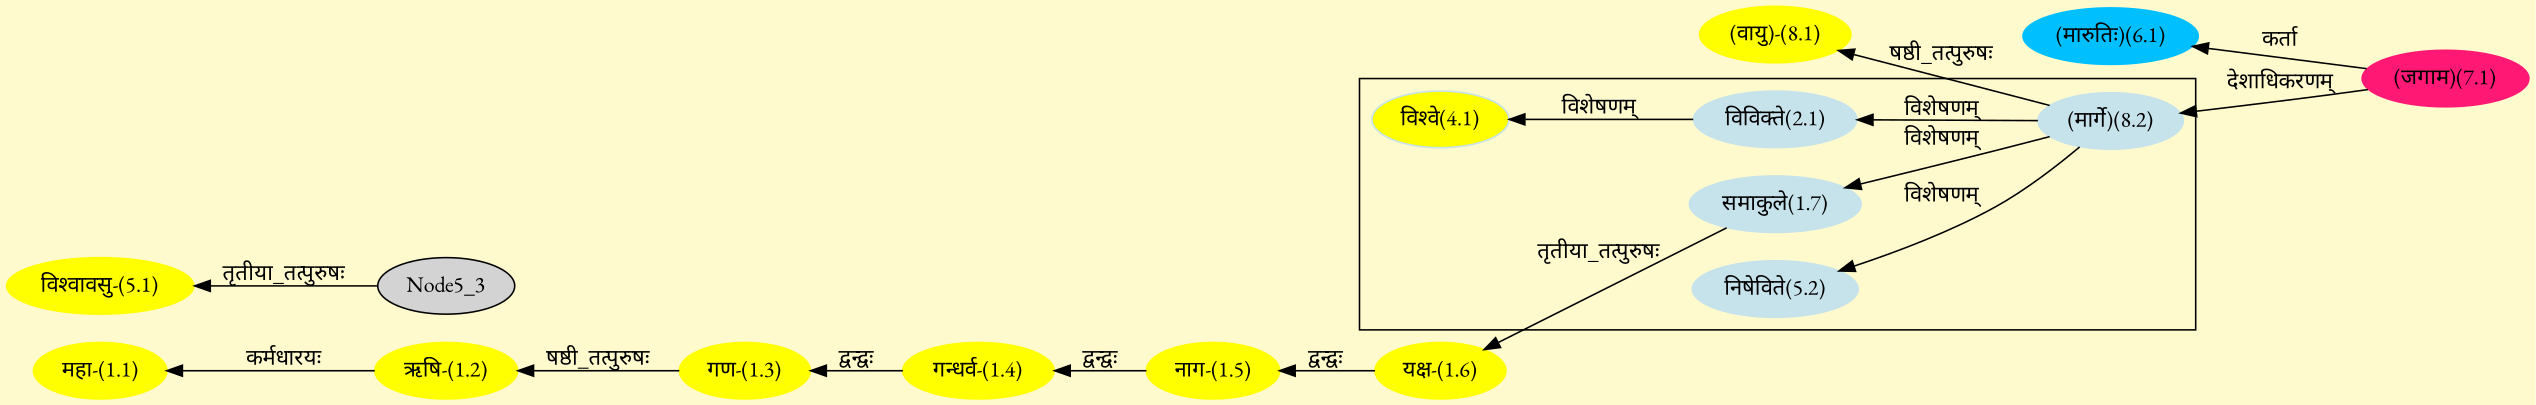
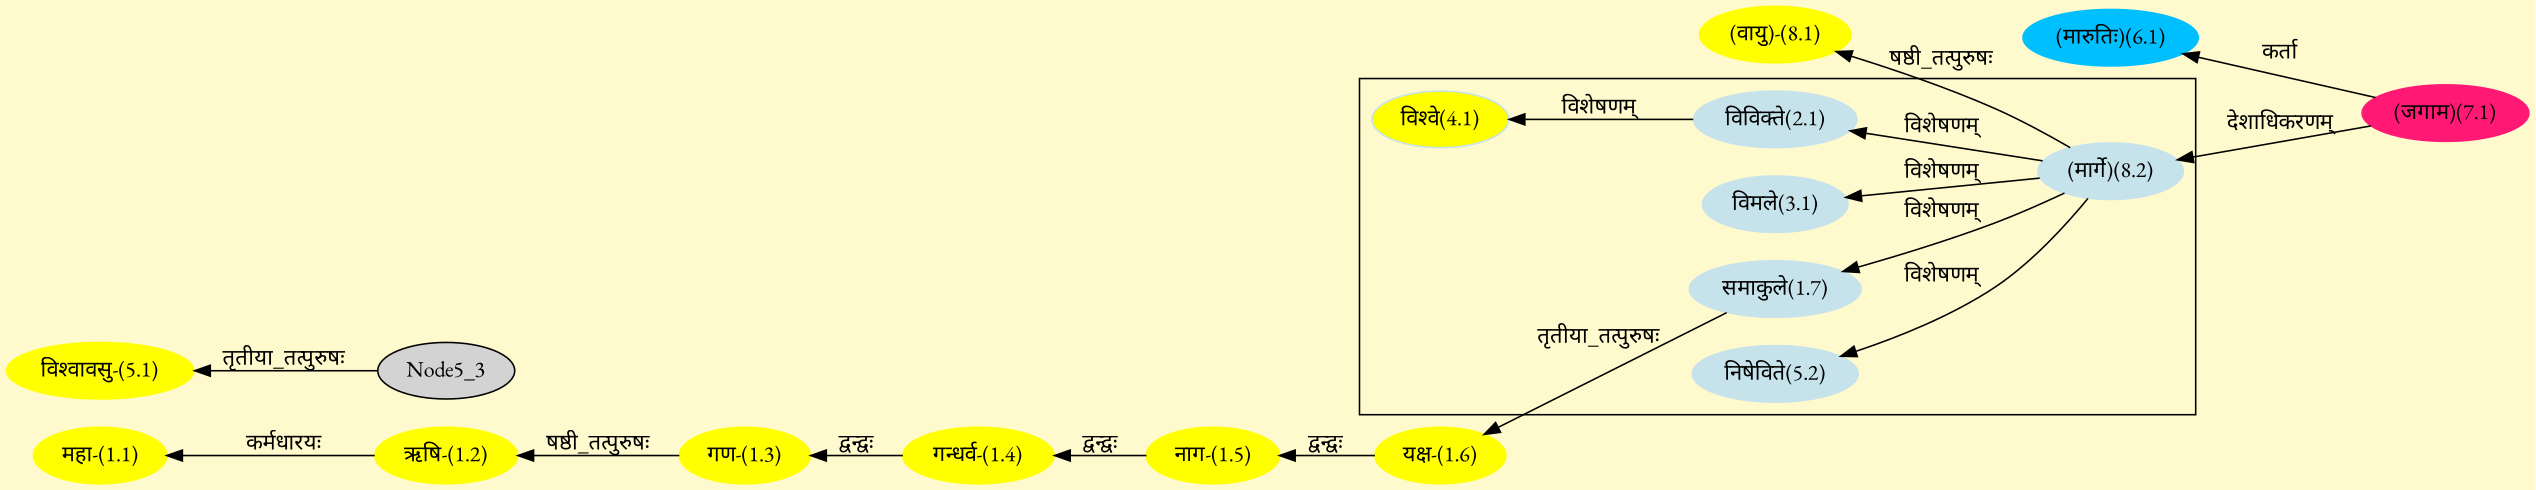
none -> (1775, 204)
